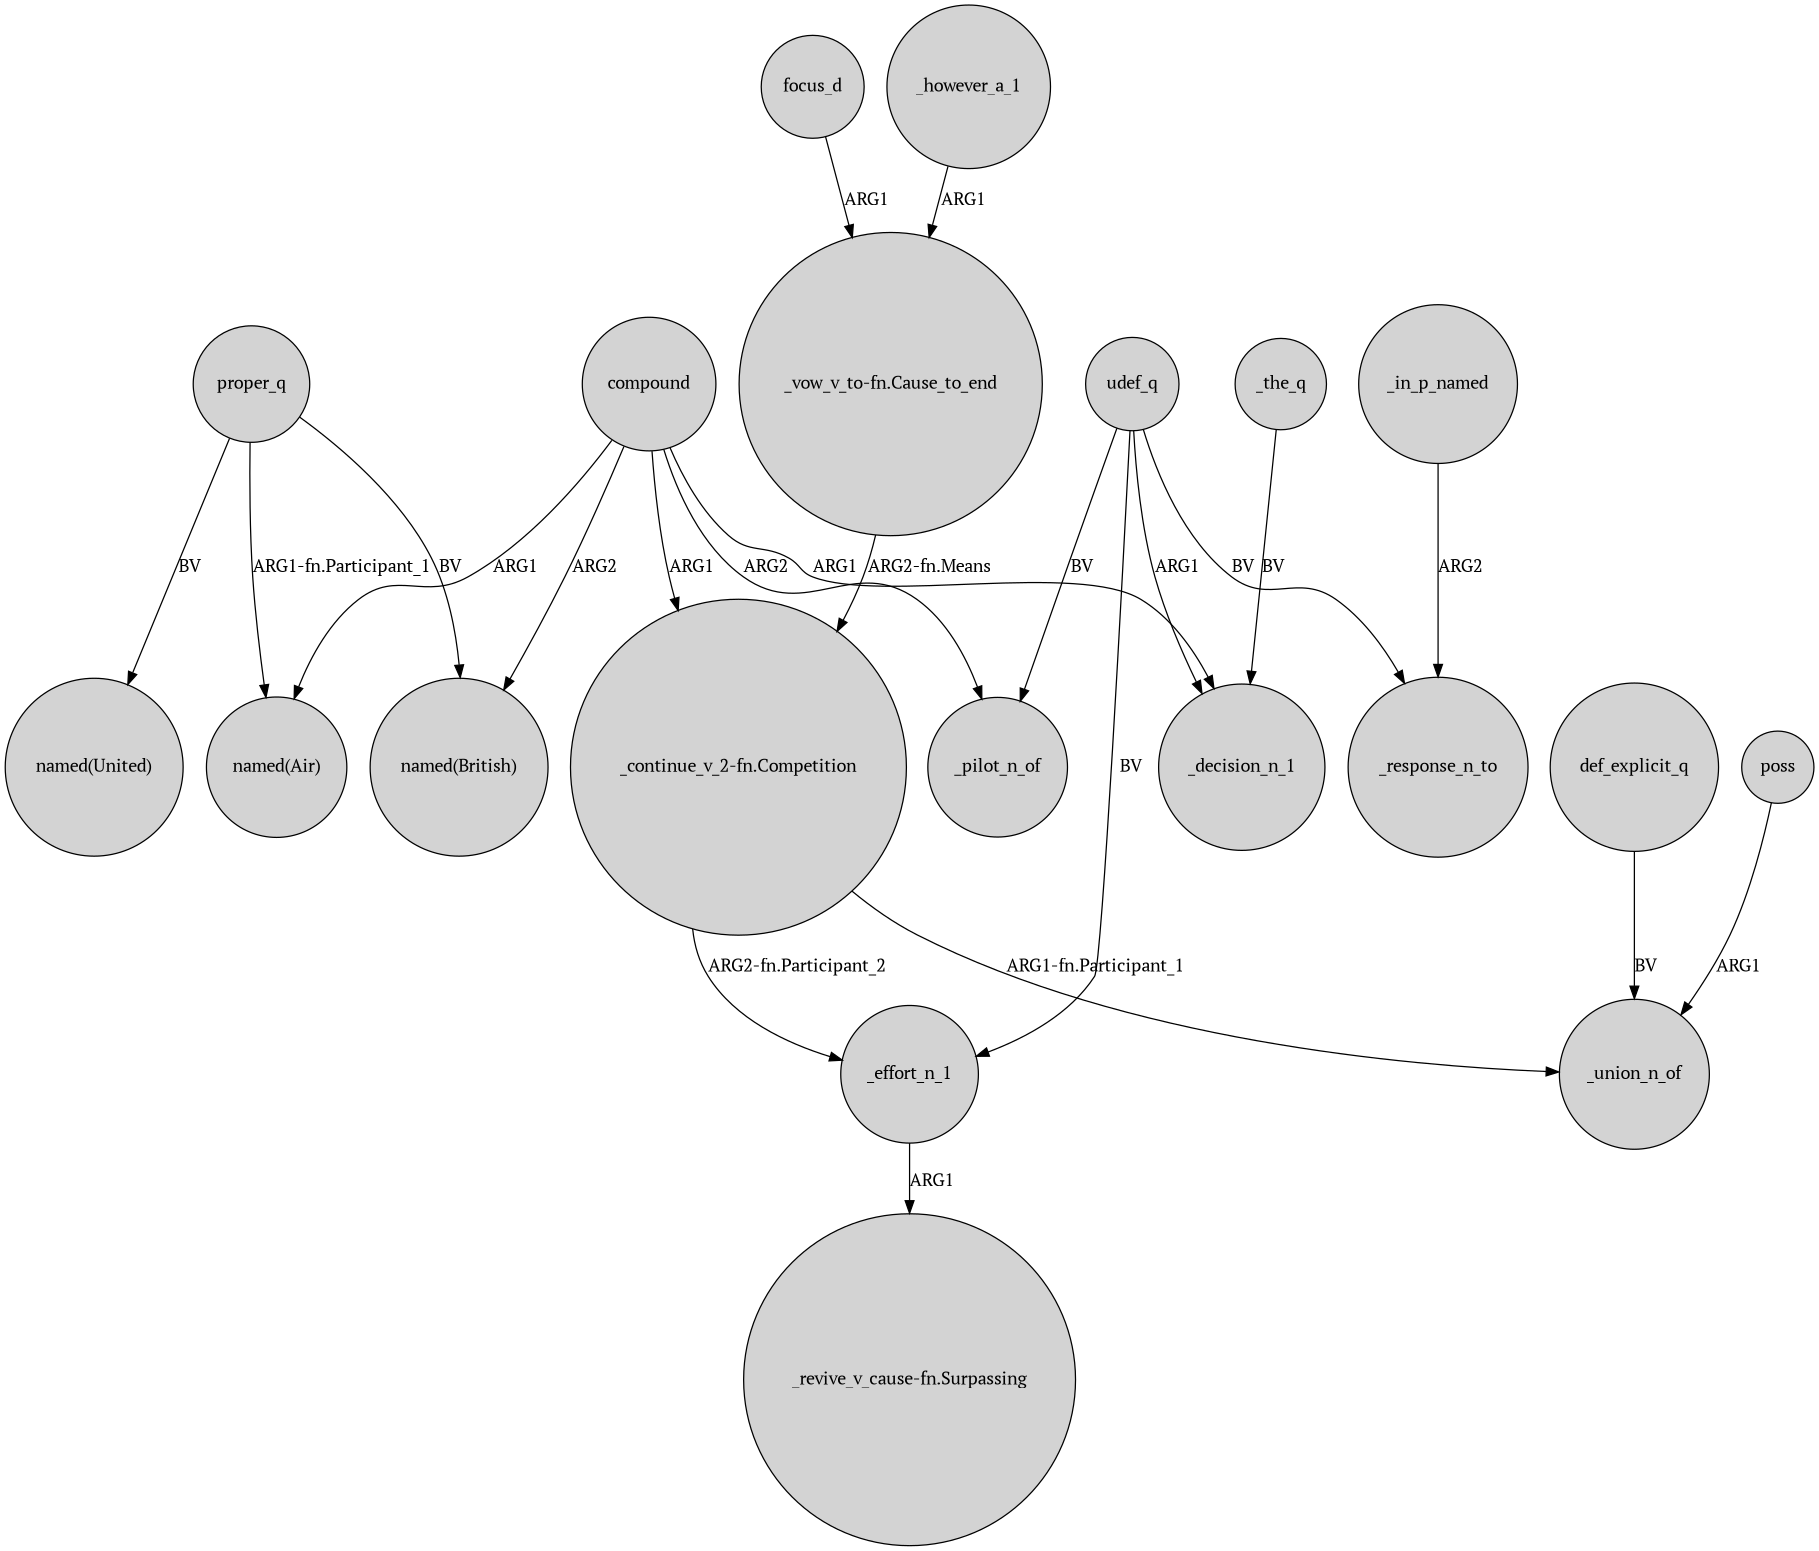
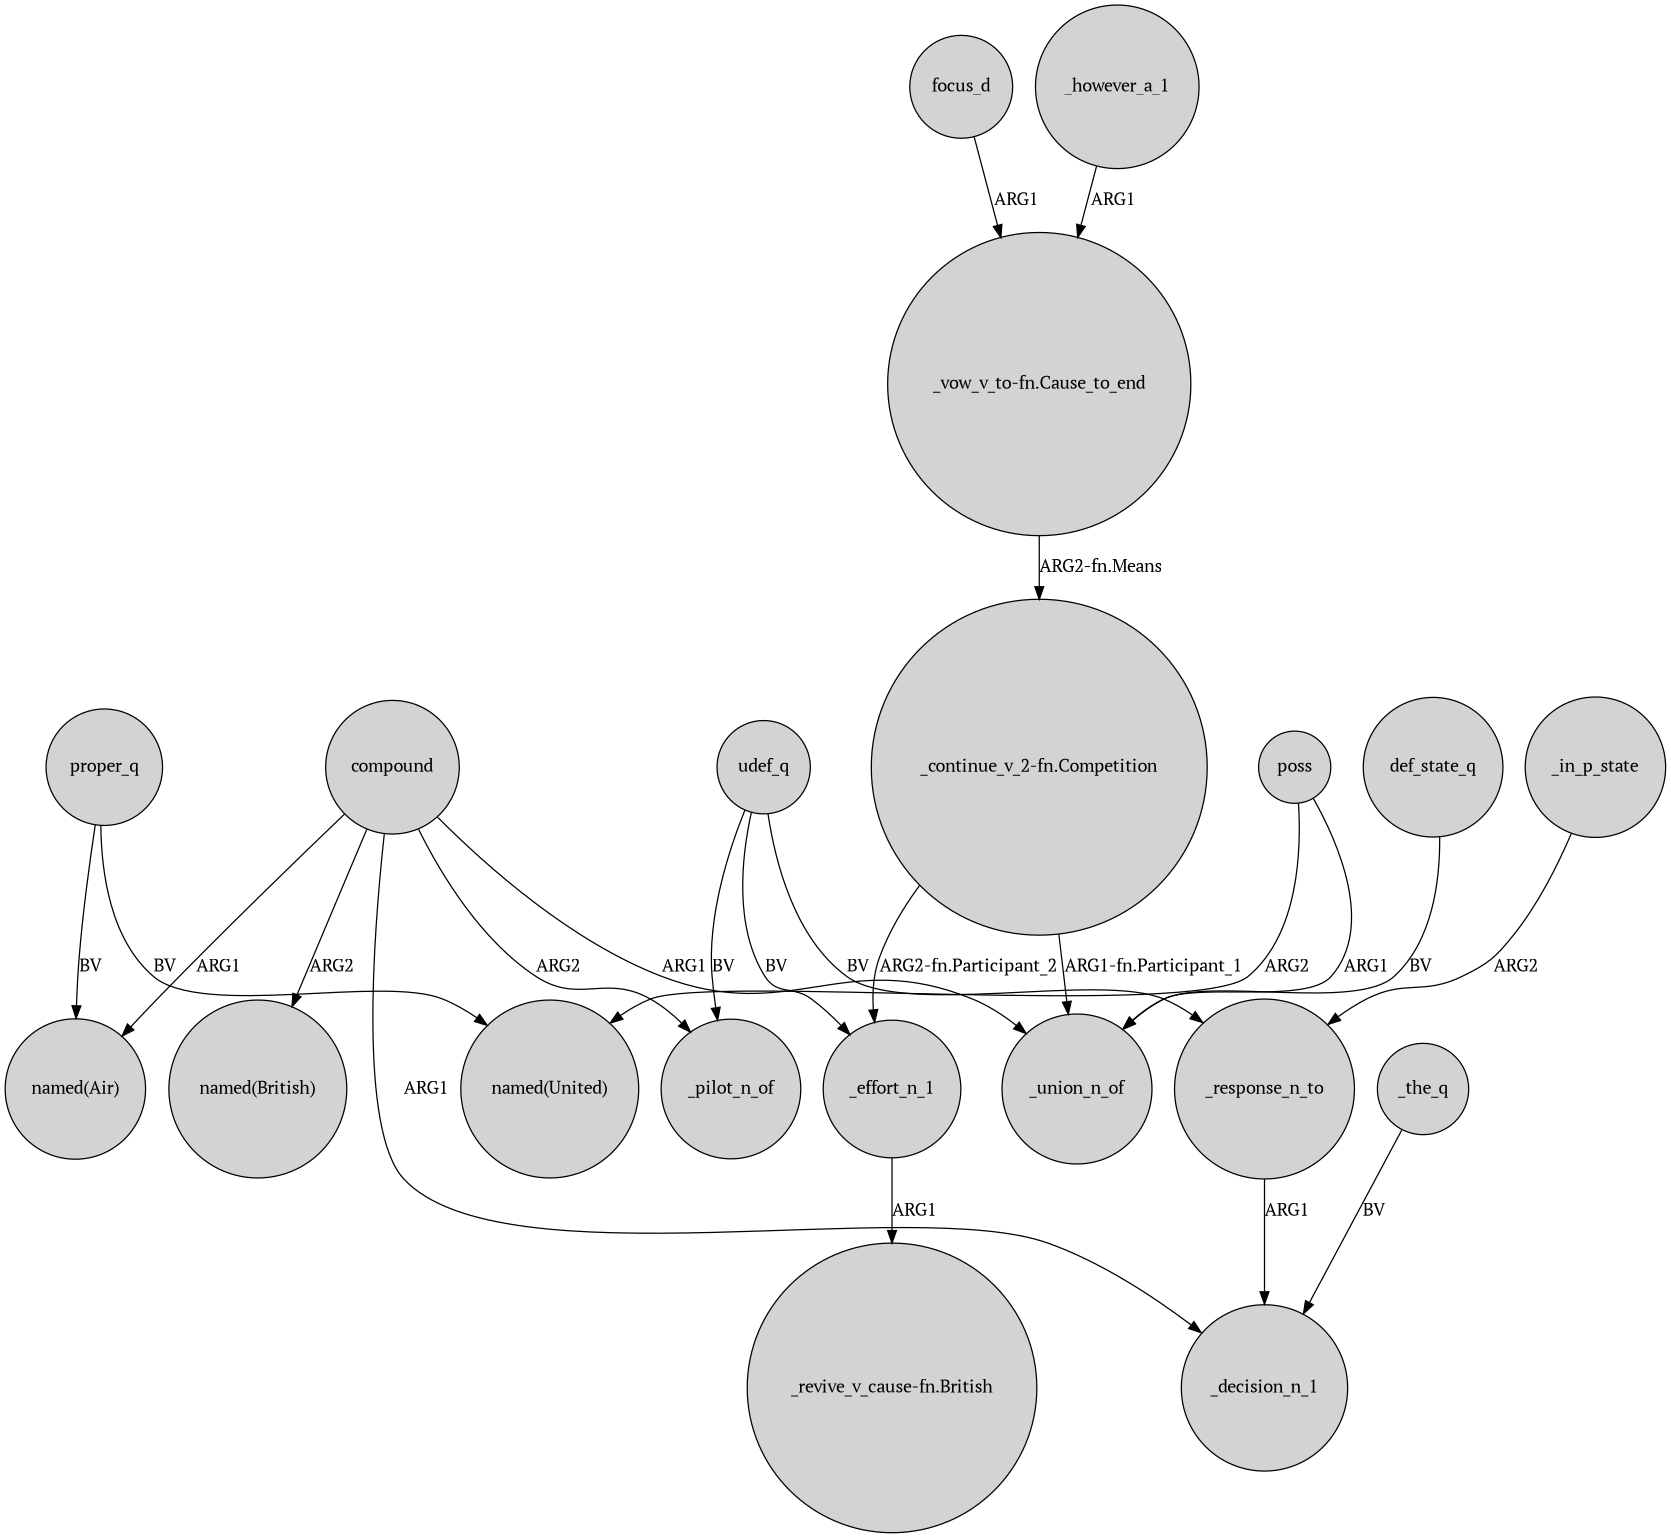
(1438, 384) -> (1595, 767)
(409, 523) -> none
(660, 525) -> (690, 984)
(1151, 560) -> (1264, 1235)
(342, 567) -> (91, 967)
(1634, 767) -> (1433, 767)
none -> (862, 992)
(910, 1380) -> (892, 1388)
